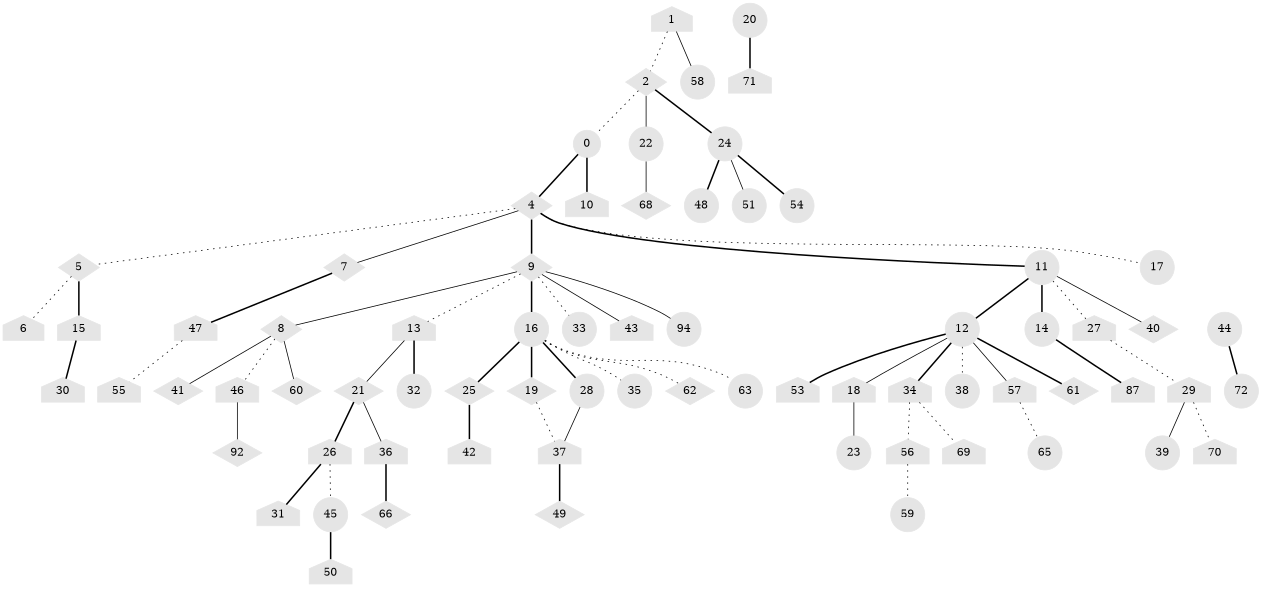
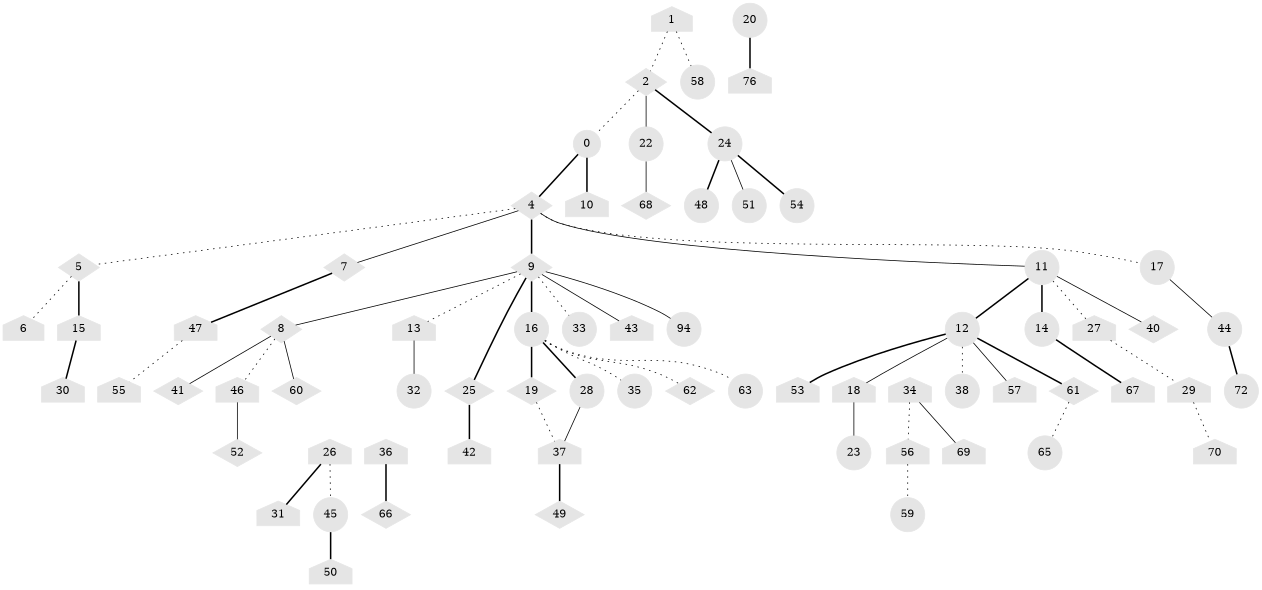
(684, 49) -> (684, 49)
(750, 82) -> (750, 82)
(780, 253) -> (780, 253)
none -> (1191, 298)
(414, 357) -> (414, 357)
(499, 362) -> (499, 328)
(935, 362) -> none
(359, 391) -> none
(1133, 391) -> (1133, 391)
(1029, 420) -> (1061, 420)
(937, 423) -> (937, 423)
(237, 453) -> (237, 453)
(1163, 453) -> none
